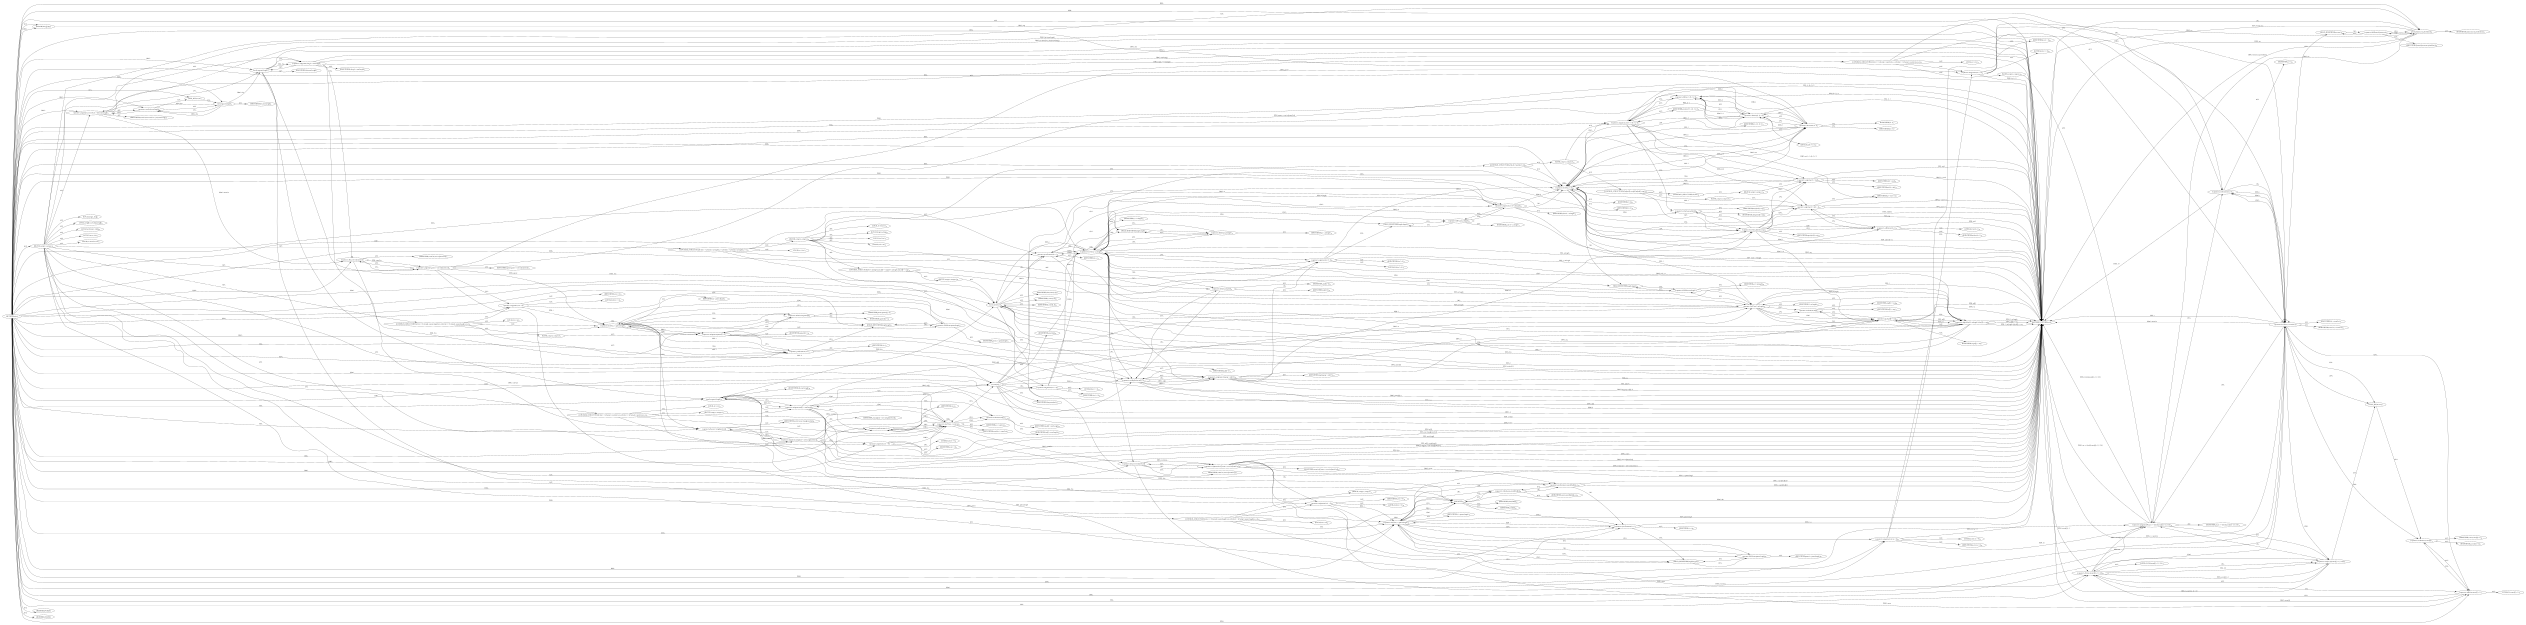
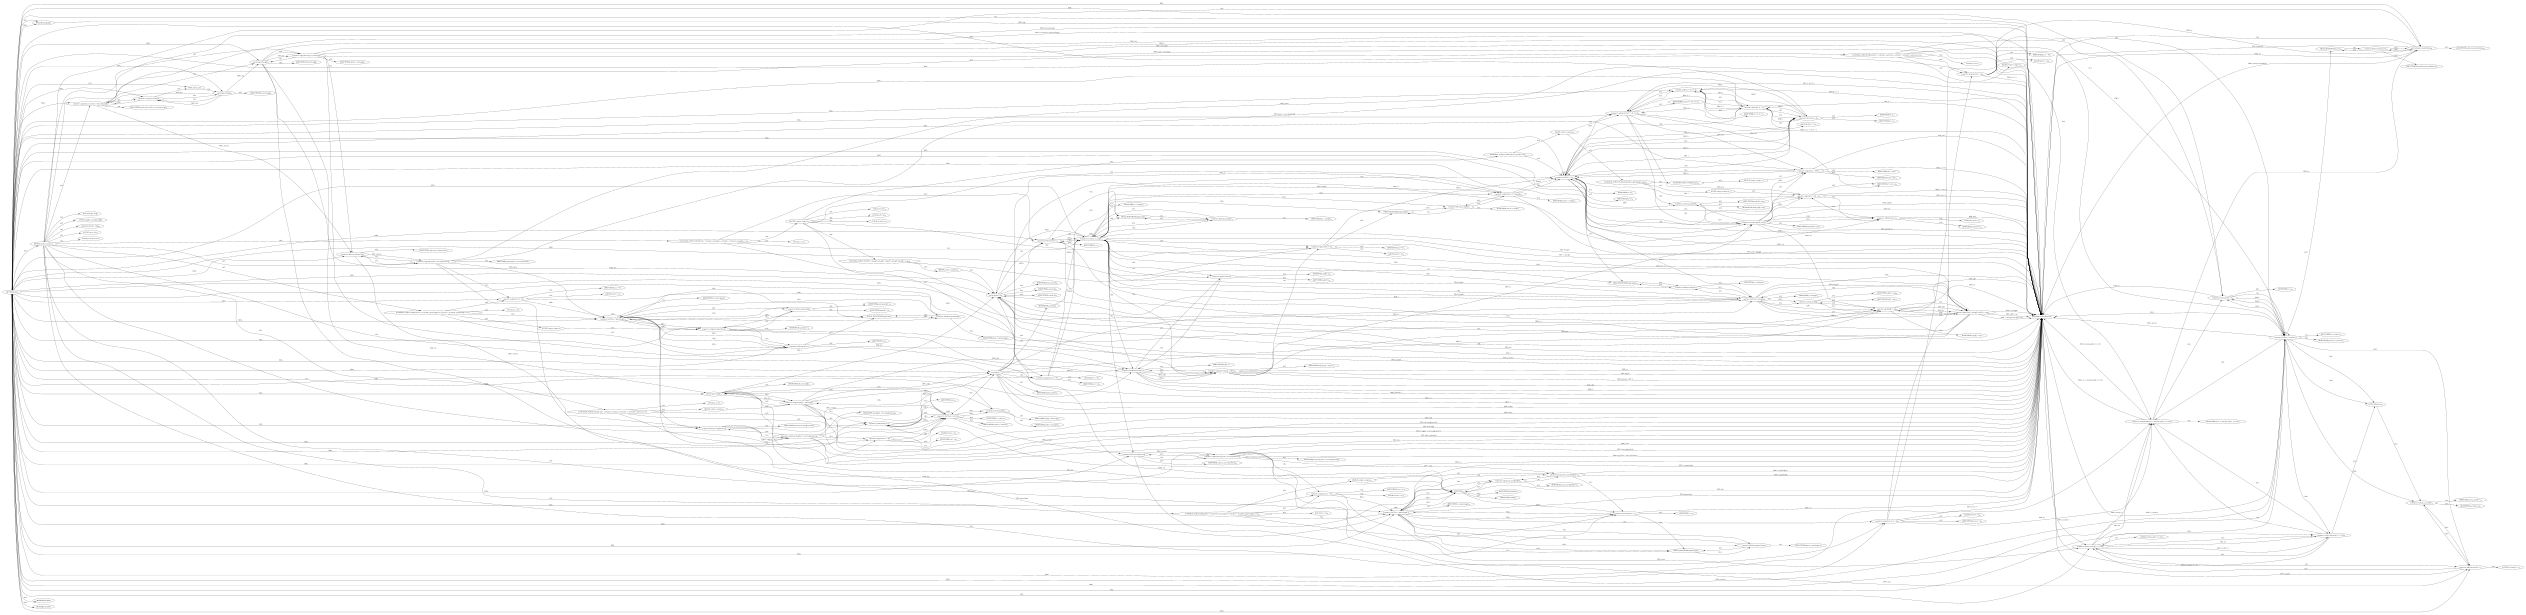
(879, 232) -> none
